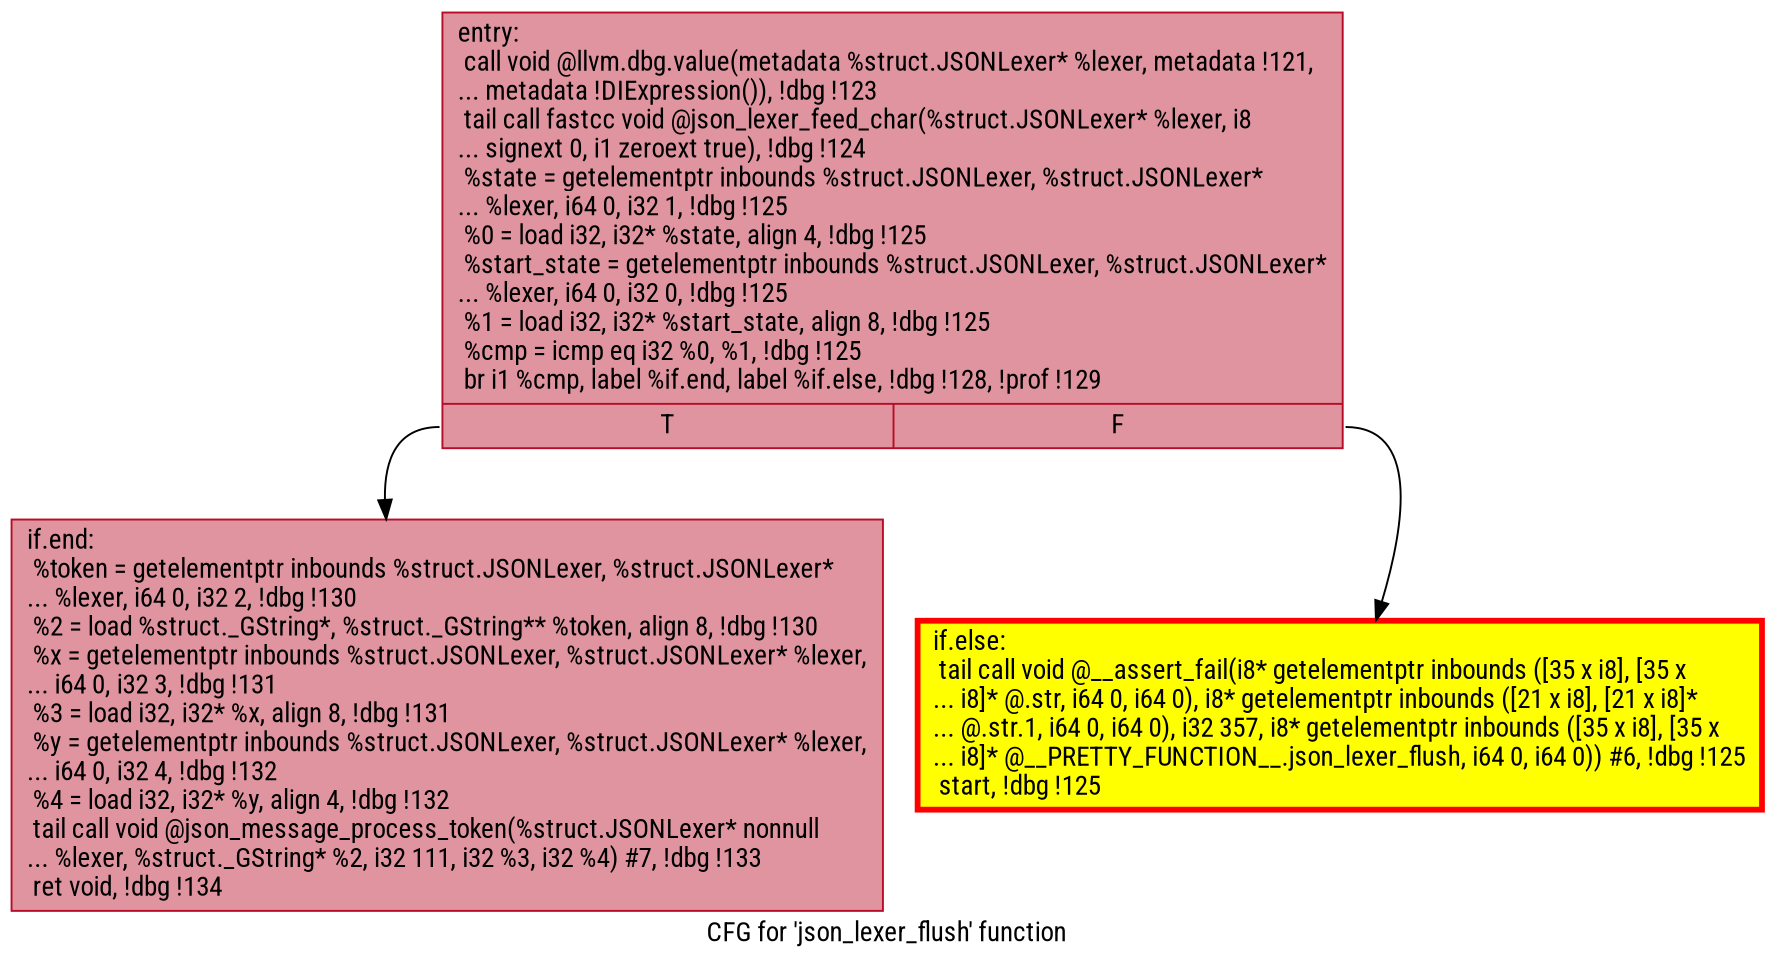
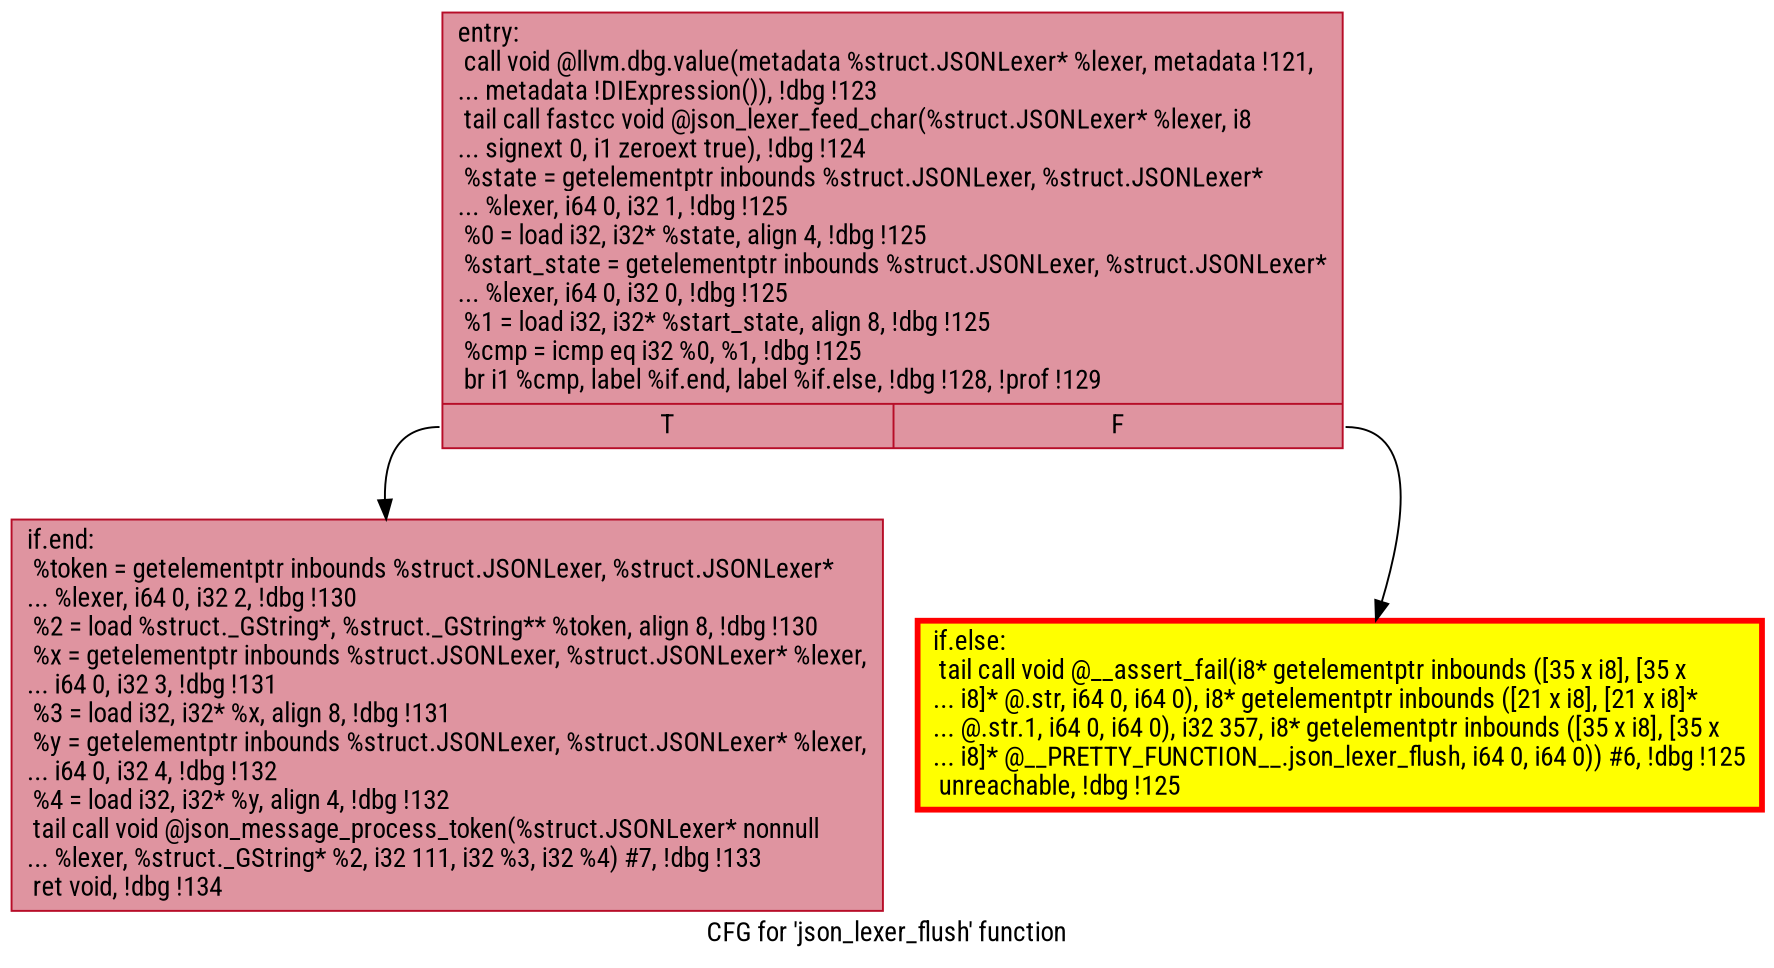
(1018, 787) -> (1057, 787)
